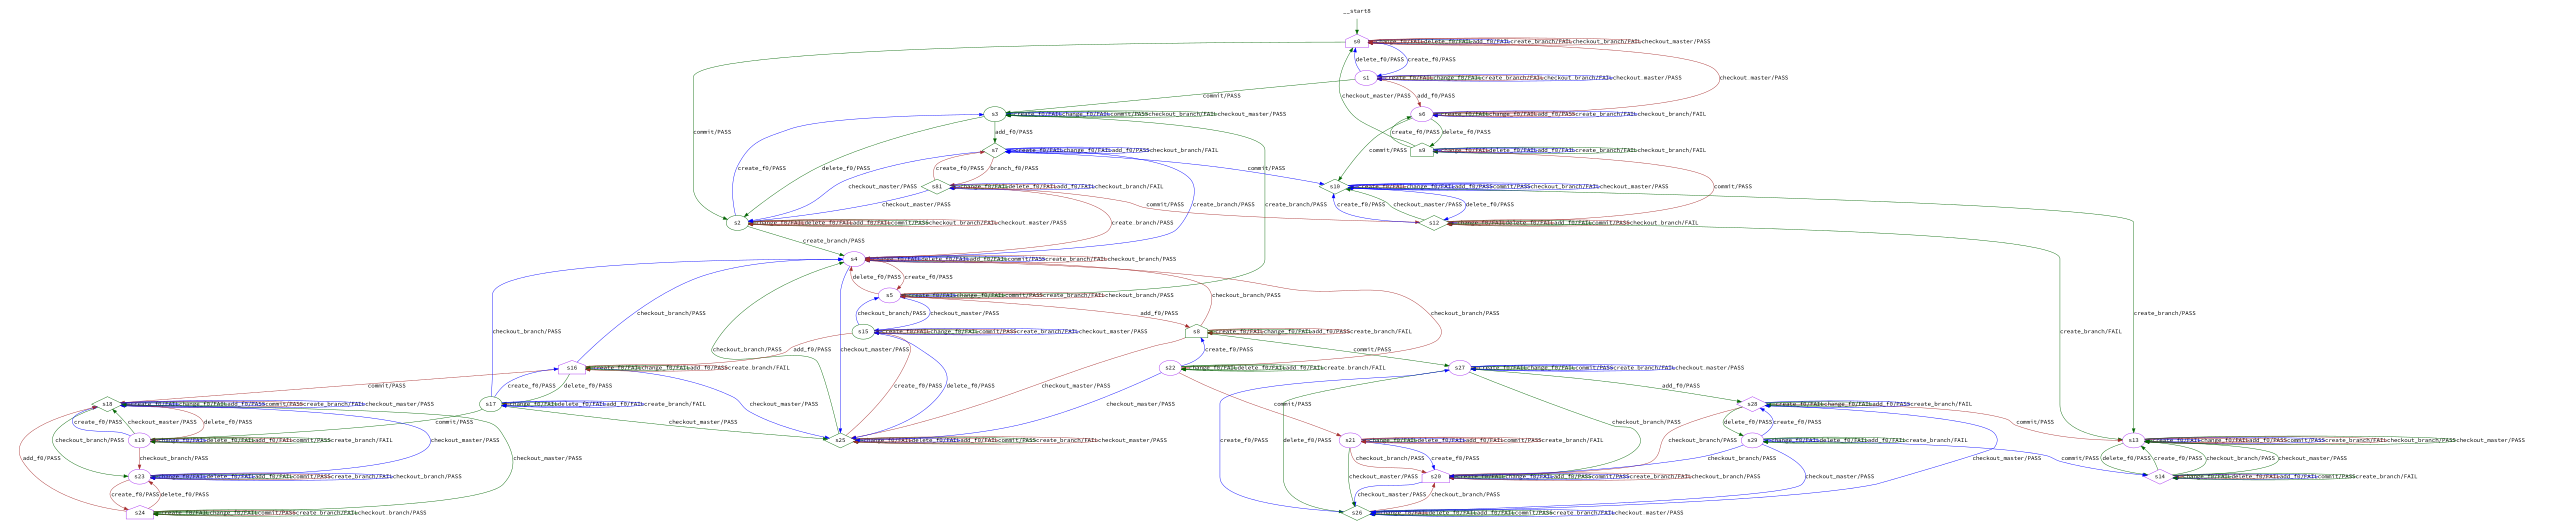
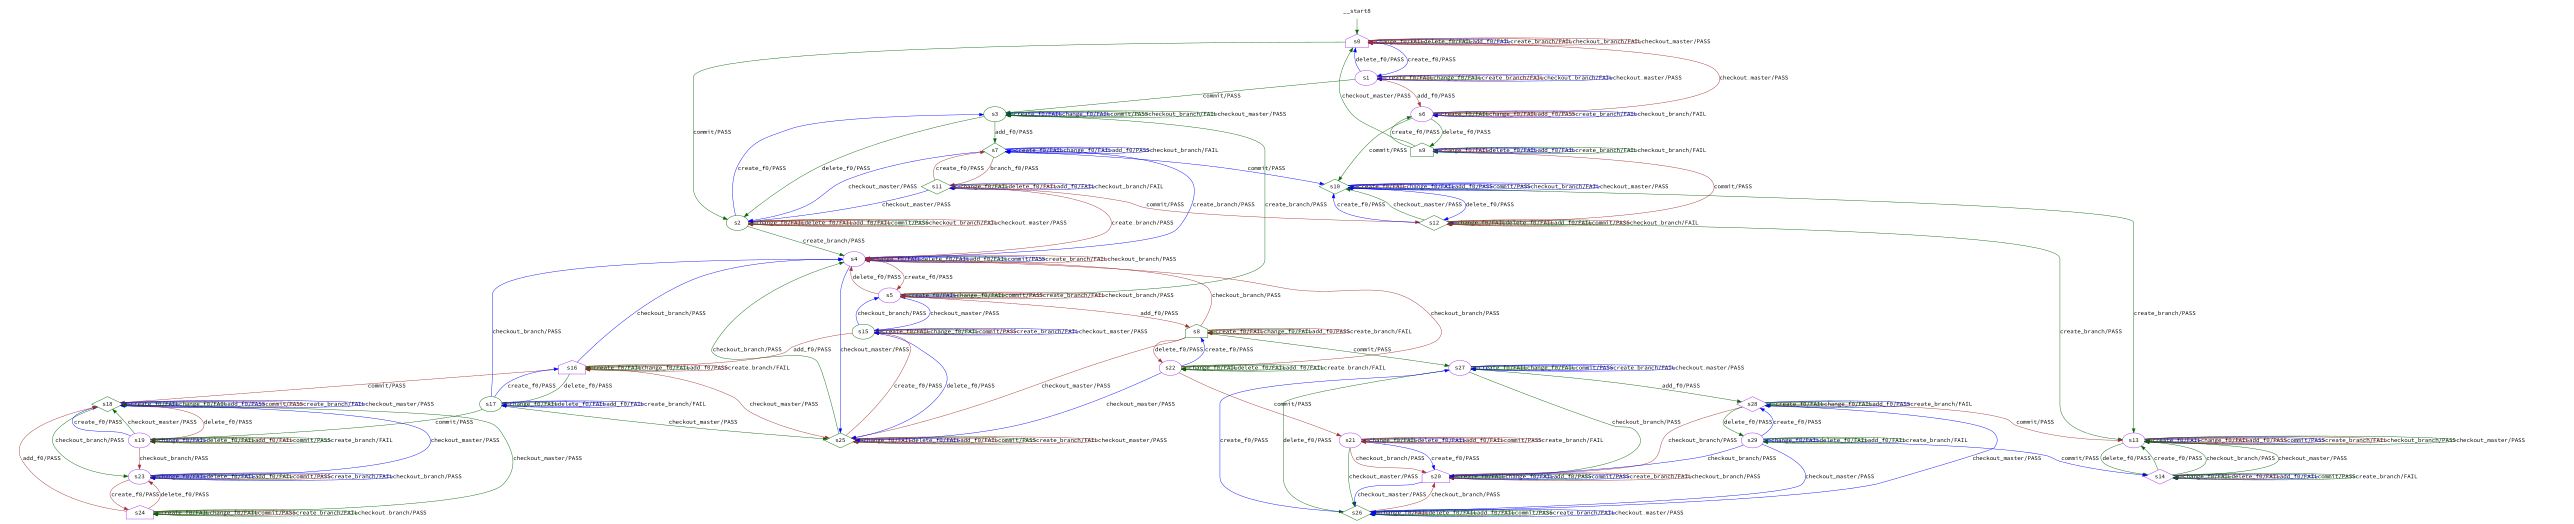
(937, 187) -> (937, 187)
(2091, 332) -> (2091, 332)
none -> (1162, 342)
(711, 388) -> (711, 388)
